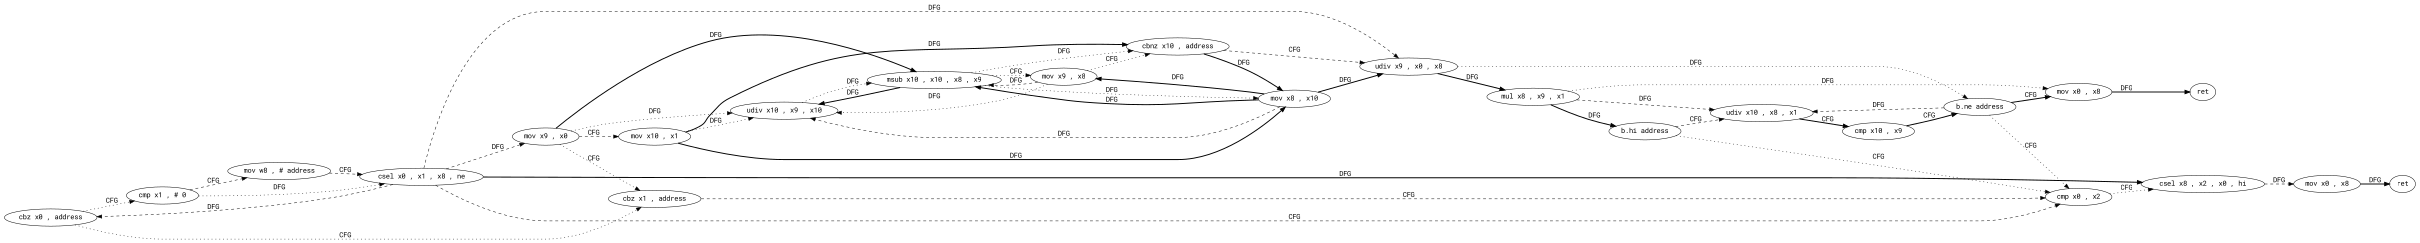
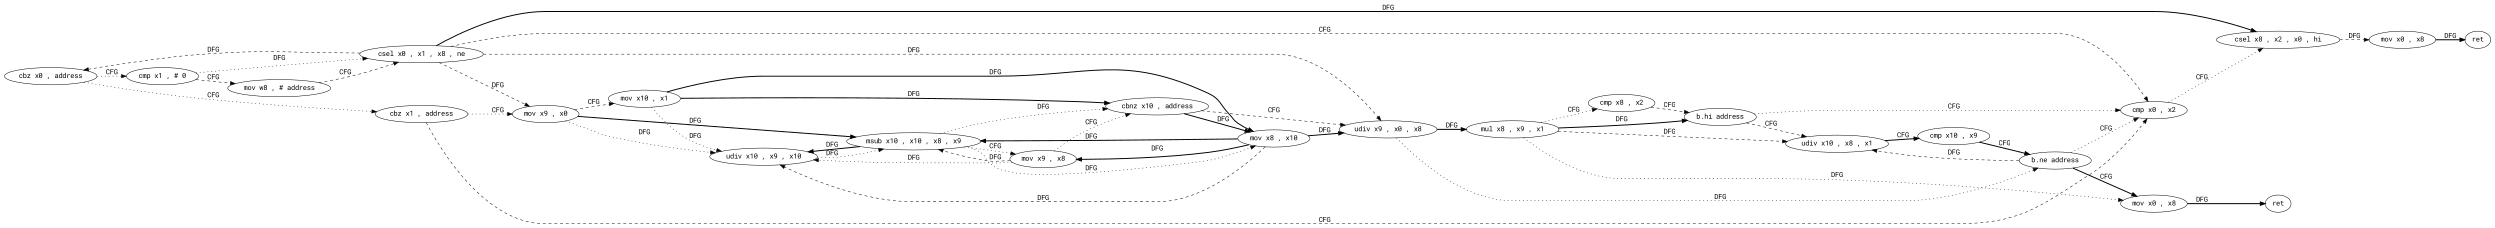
none -> (1622, 103)
(598, 166) -> (488, 114)
